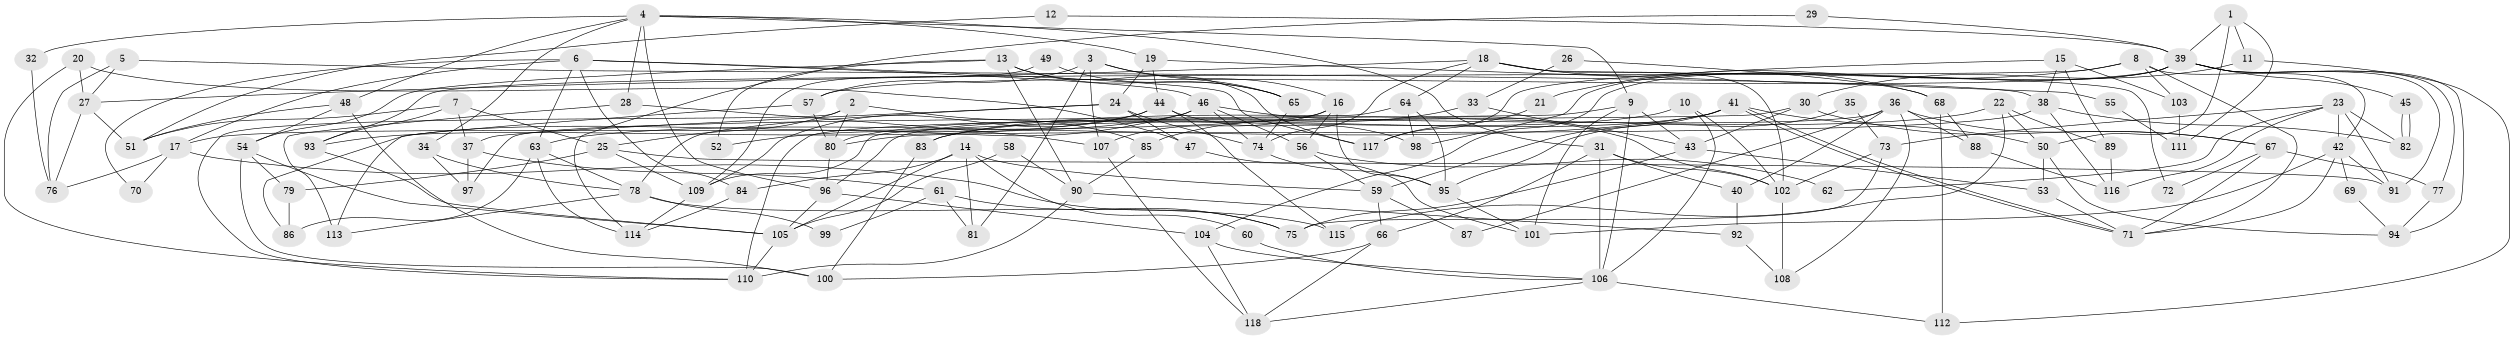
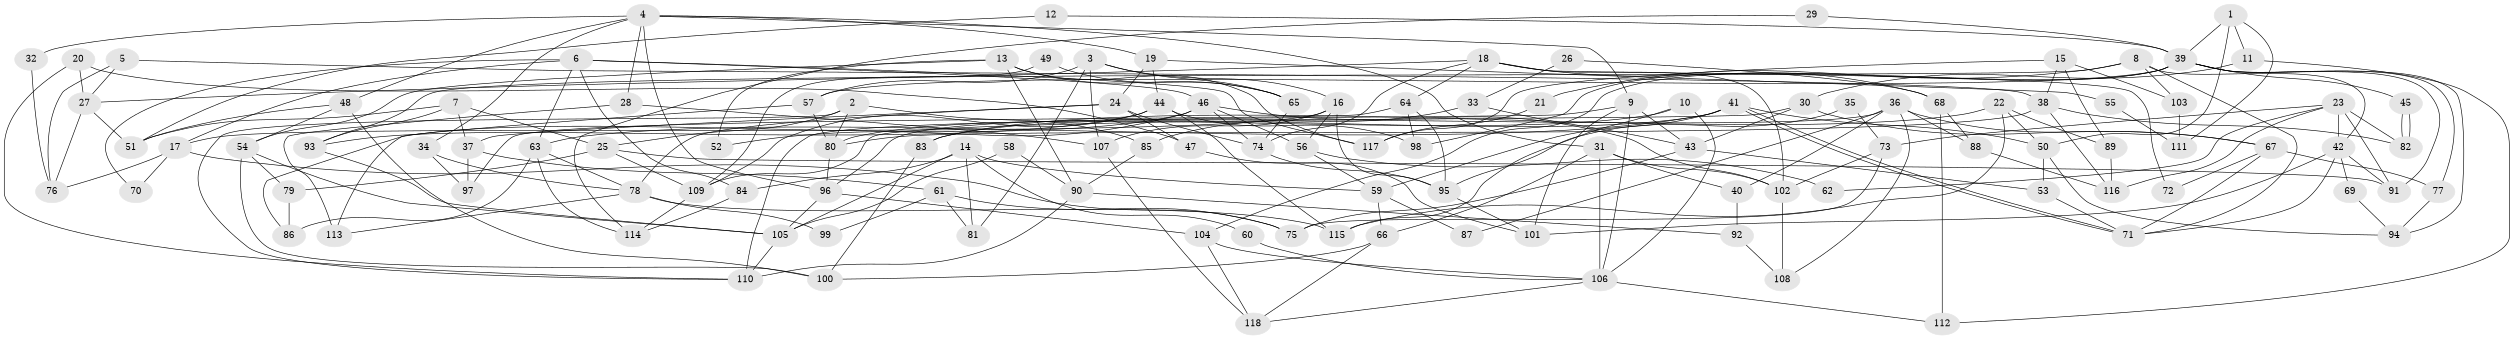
(1739, 143) -> (1492, 177)
